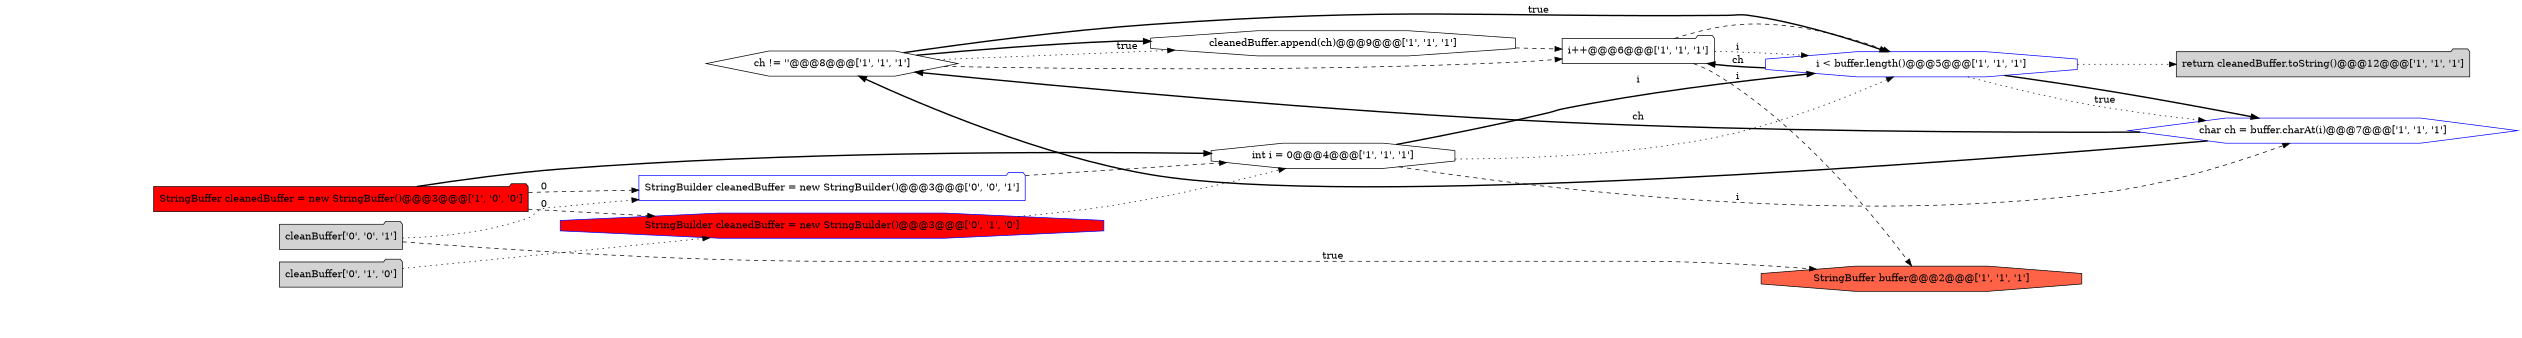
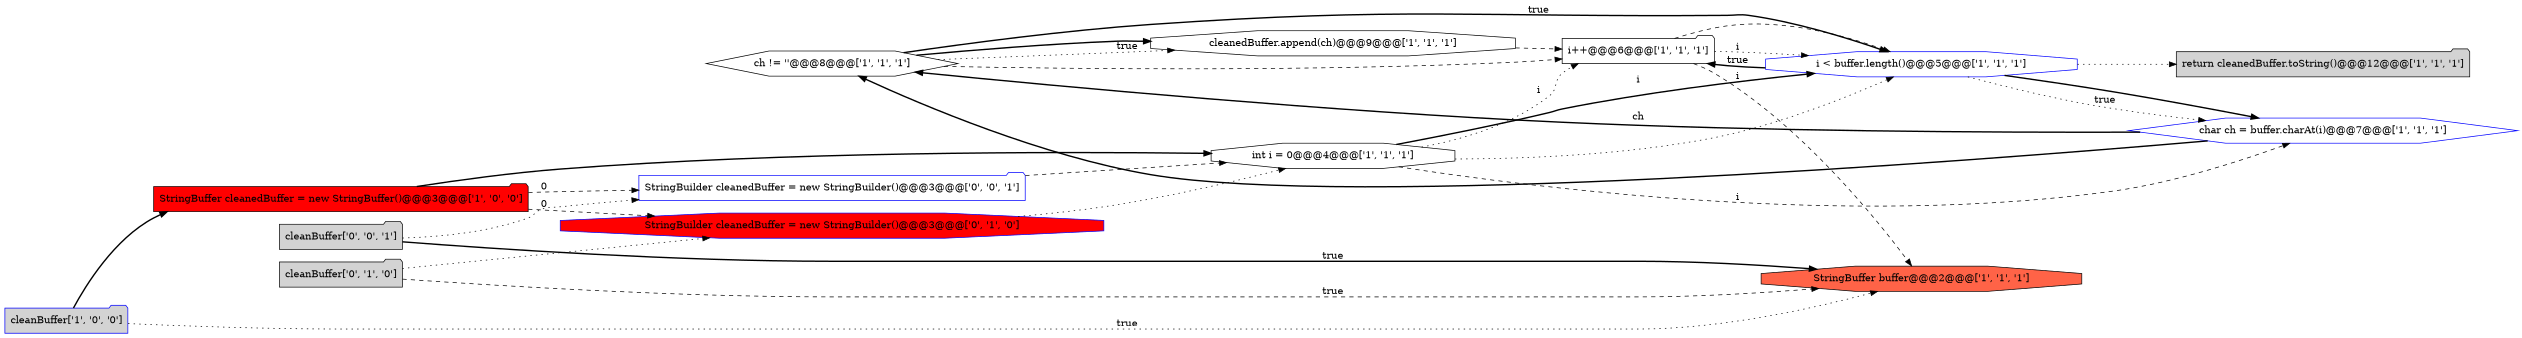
(1738, 60) -> (1738, 60)
none -> (1522, 114)
(1106, 261) -> (1106, 261)
none -> (1107, 297)
none -> (66, 321)
